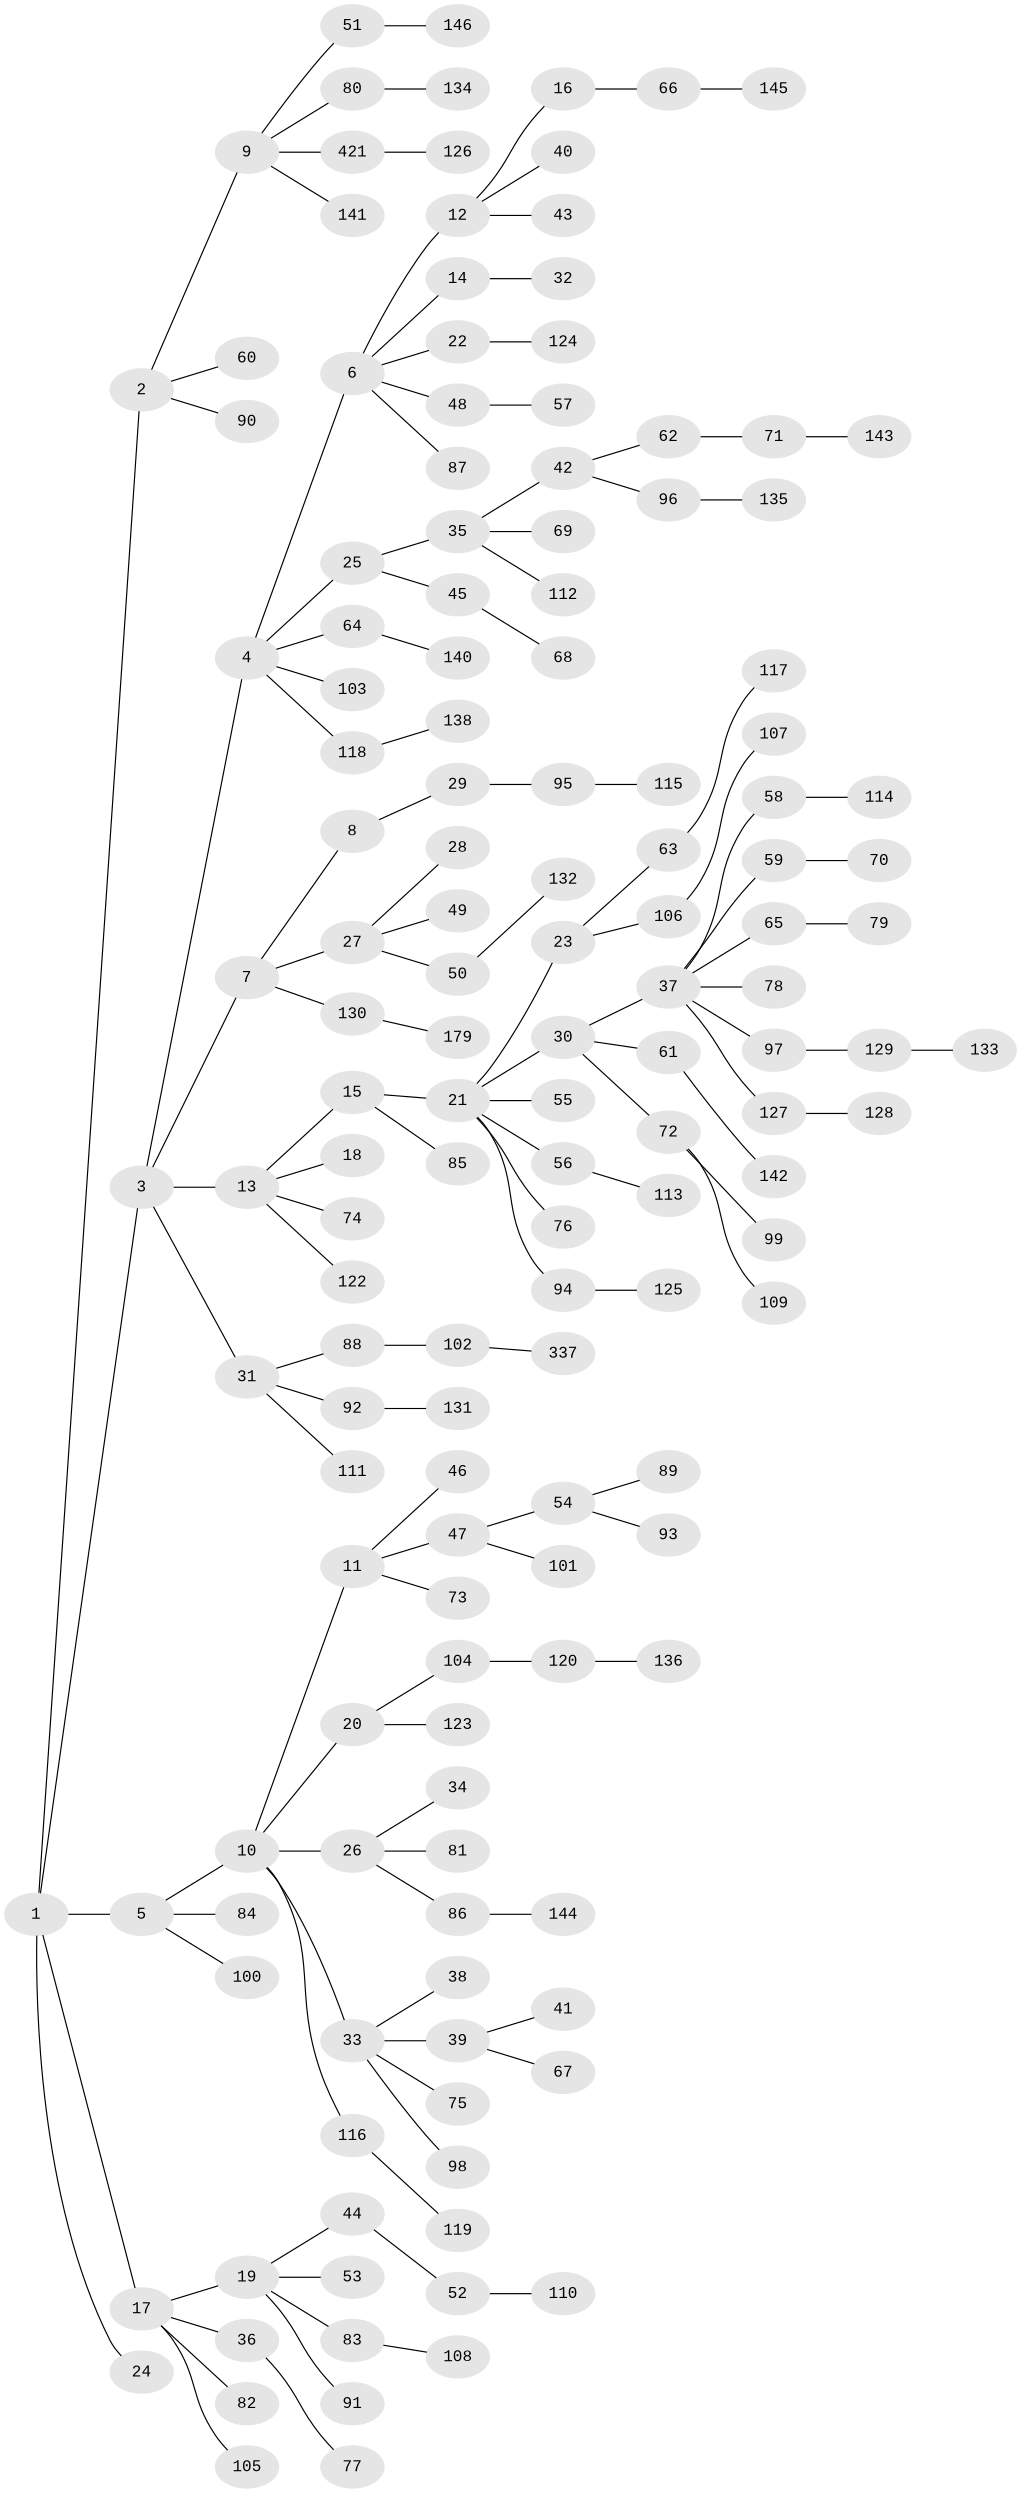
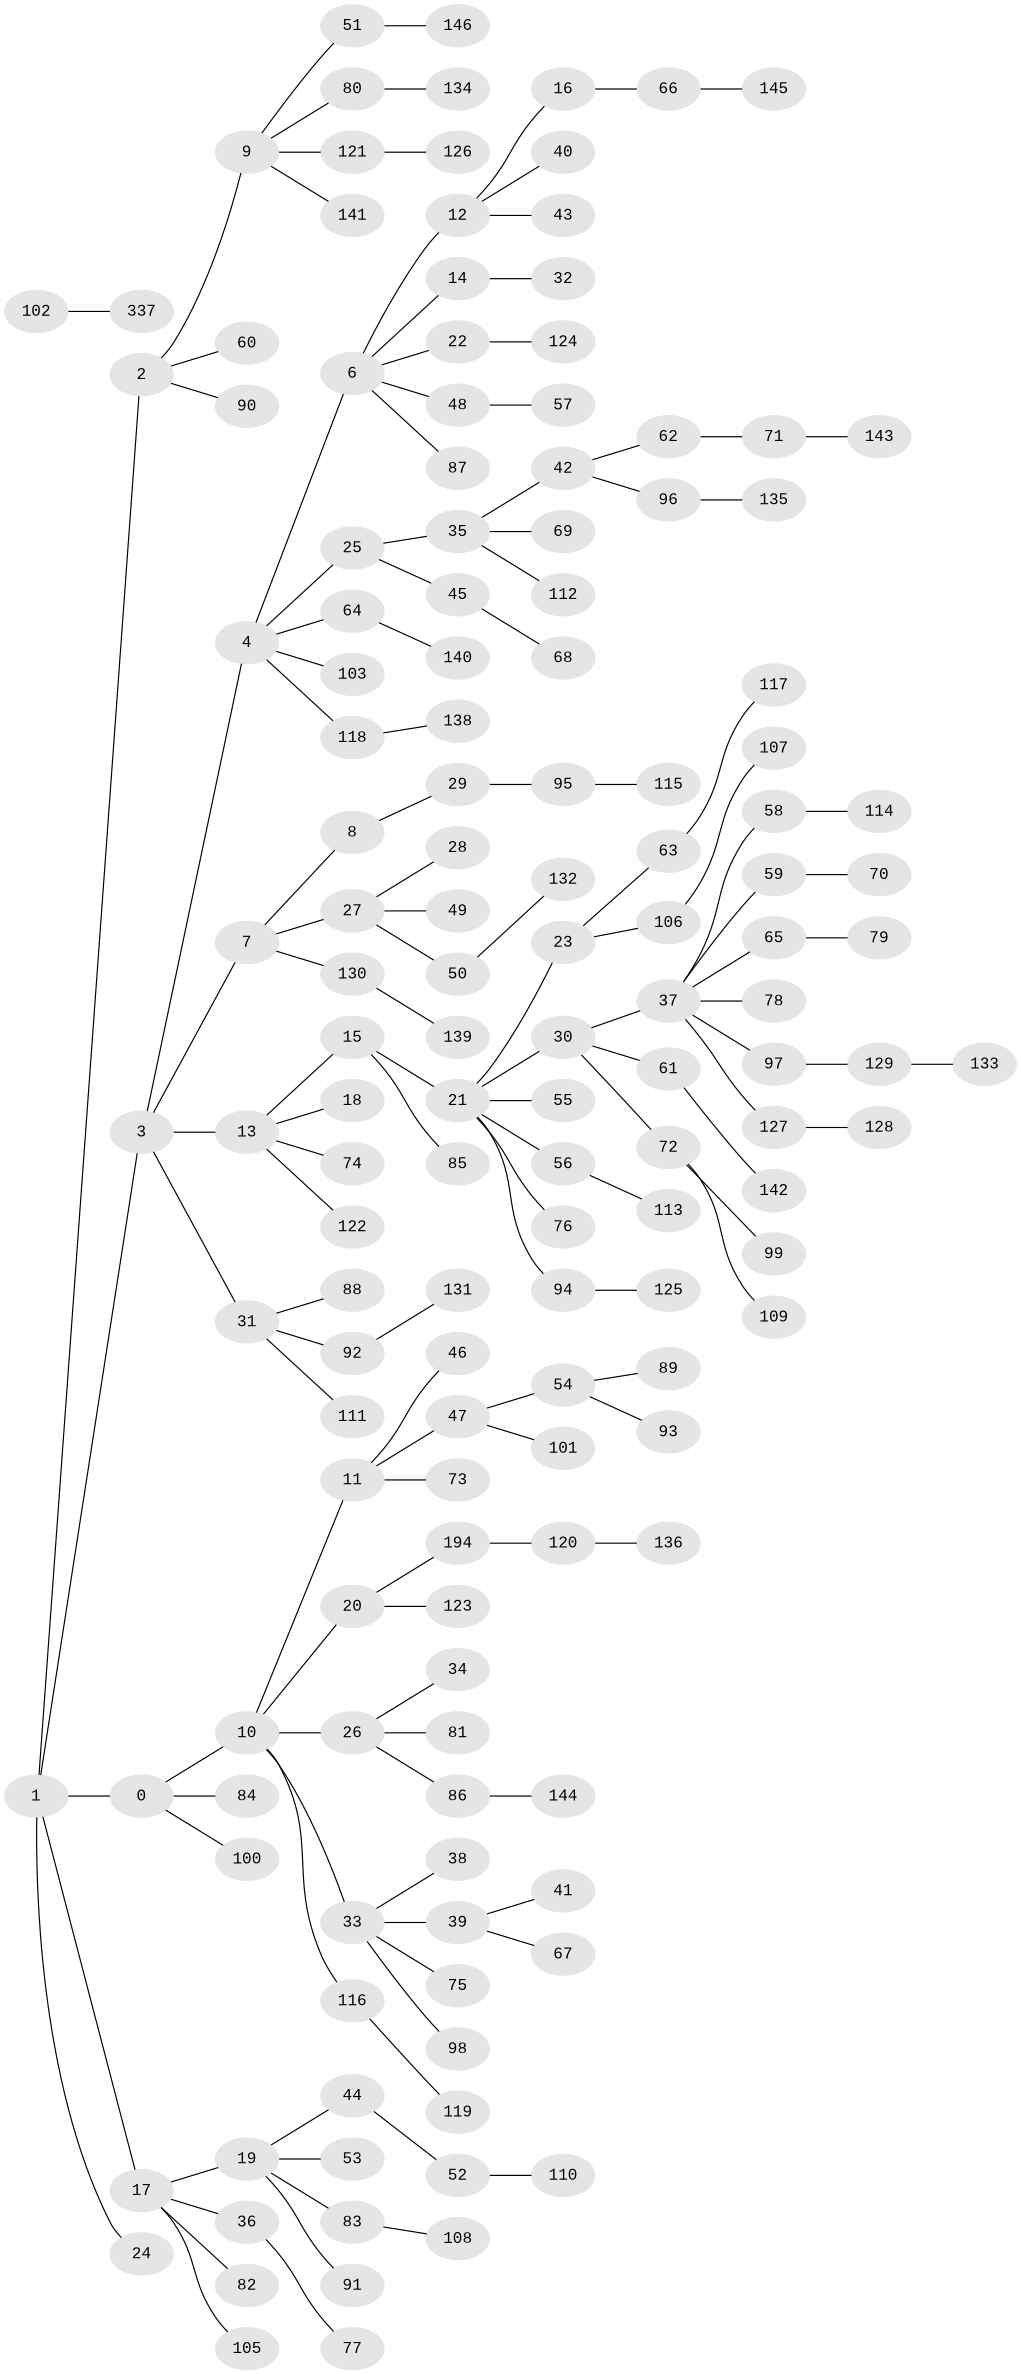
(352, 152) -> (352, 152)
(458, 1037) -> (458, 1037)
(405, 1345) -> none
(458, 1661) -> (458, 1543)
(142, 1914) -> (142, 1796)
